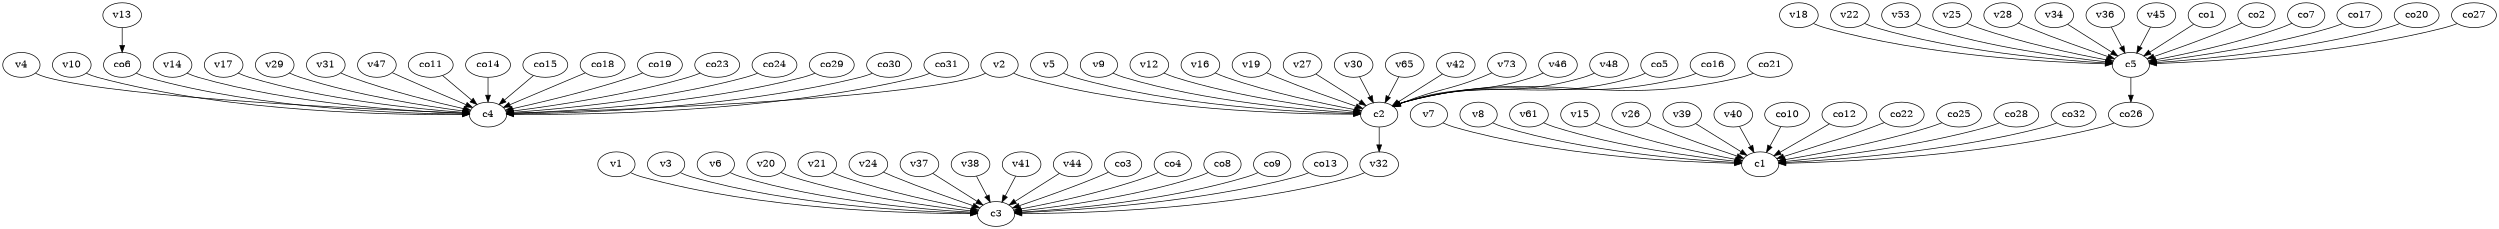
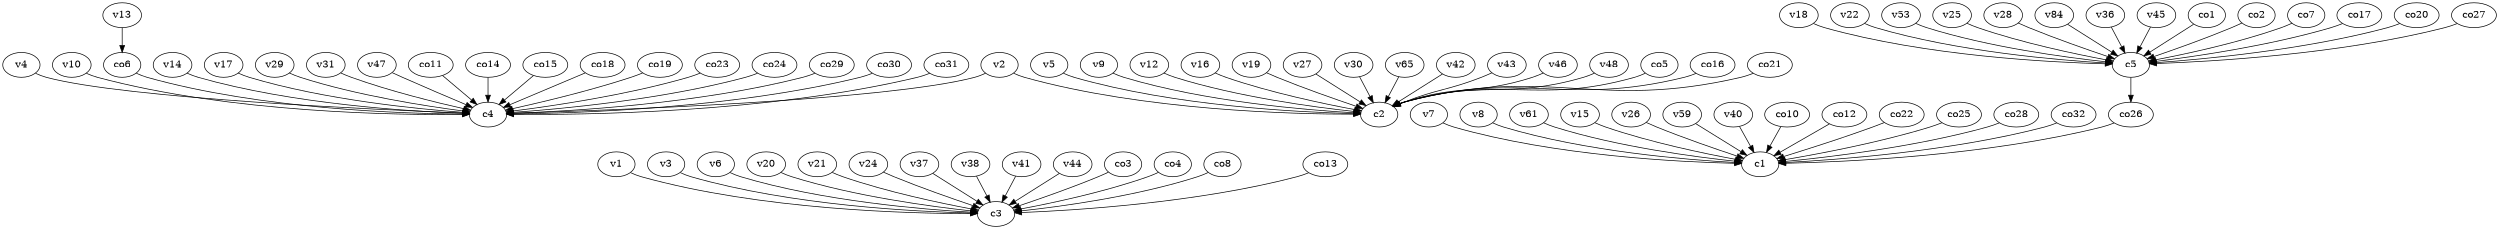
(2054, 15) -> (2054, 15)
(1507, 65) -> (1507, 65)
(1682, 115) -> (1682, 115)
(1272, 164) -> none
(1379, 164) -> none
